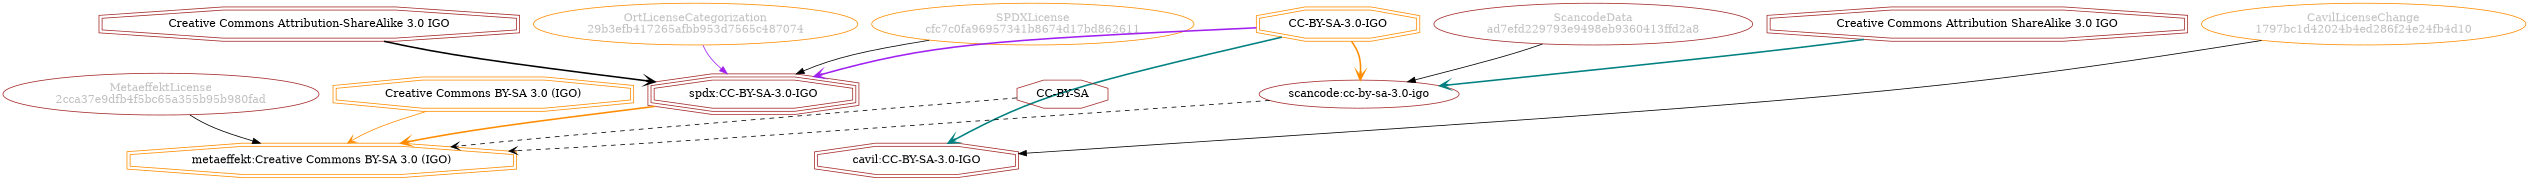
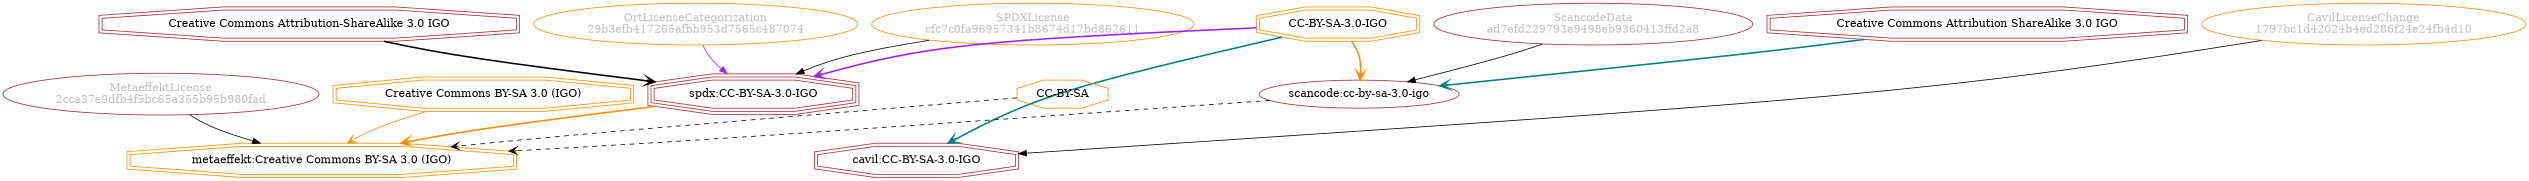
(1062, 94) -> (1062, 94)
